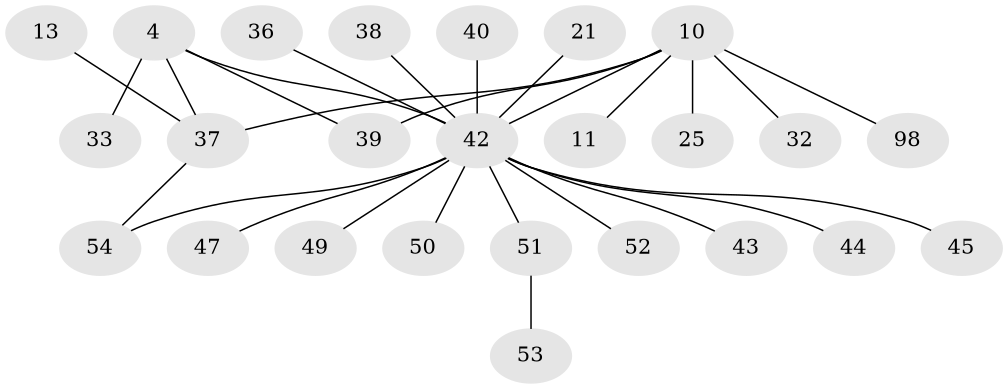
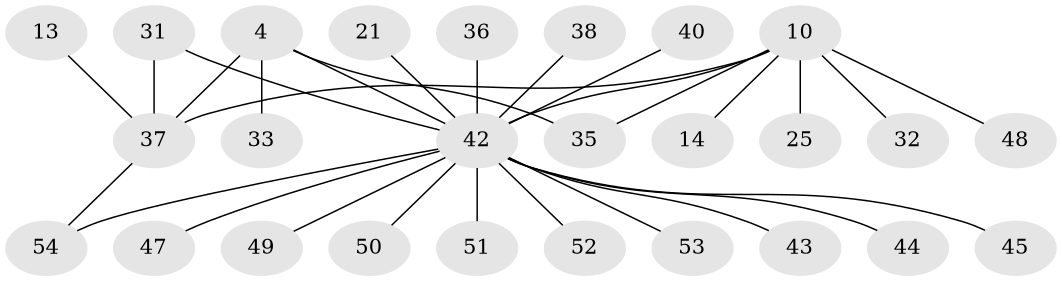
none -> (154, 33)
(369, 141) -> (585, 141)
(585, 141) -> (693, 141)
(908, 141) -> (1016, 141)
(531, 302) -> (585, 194)
